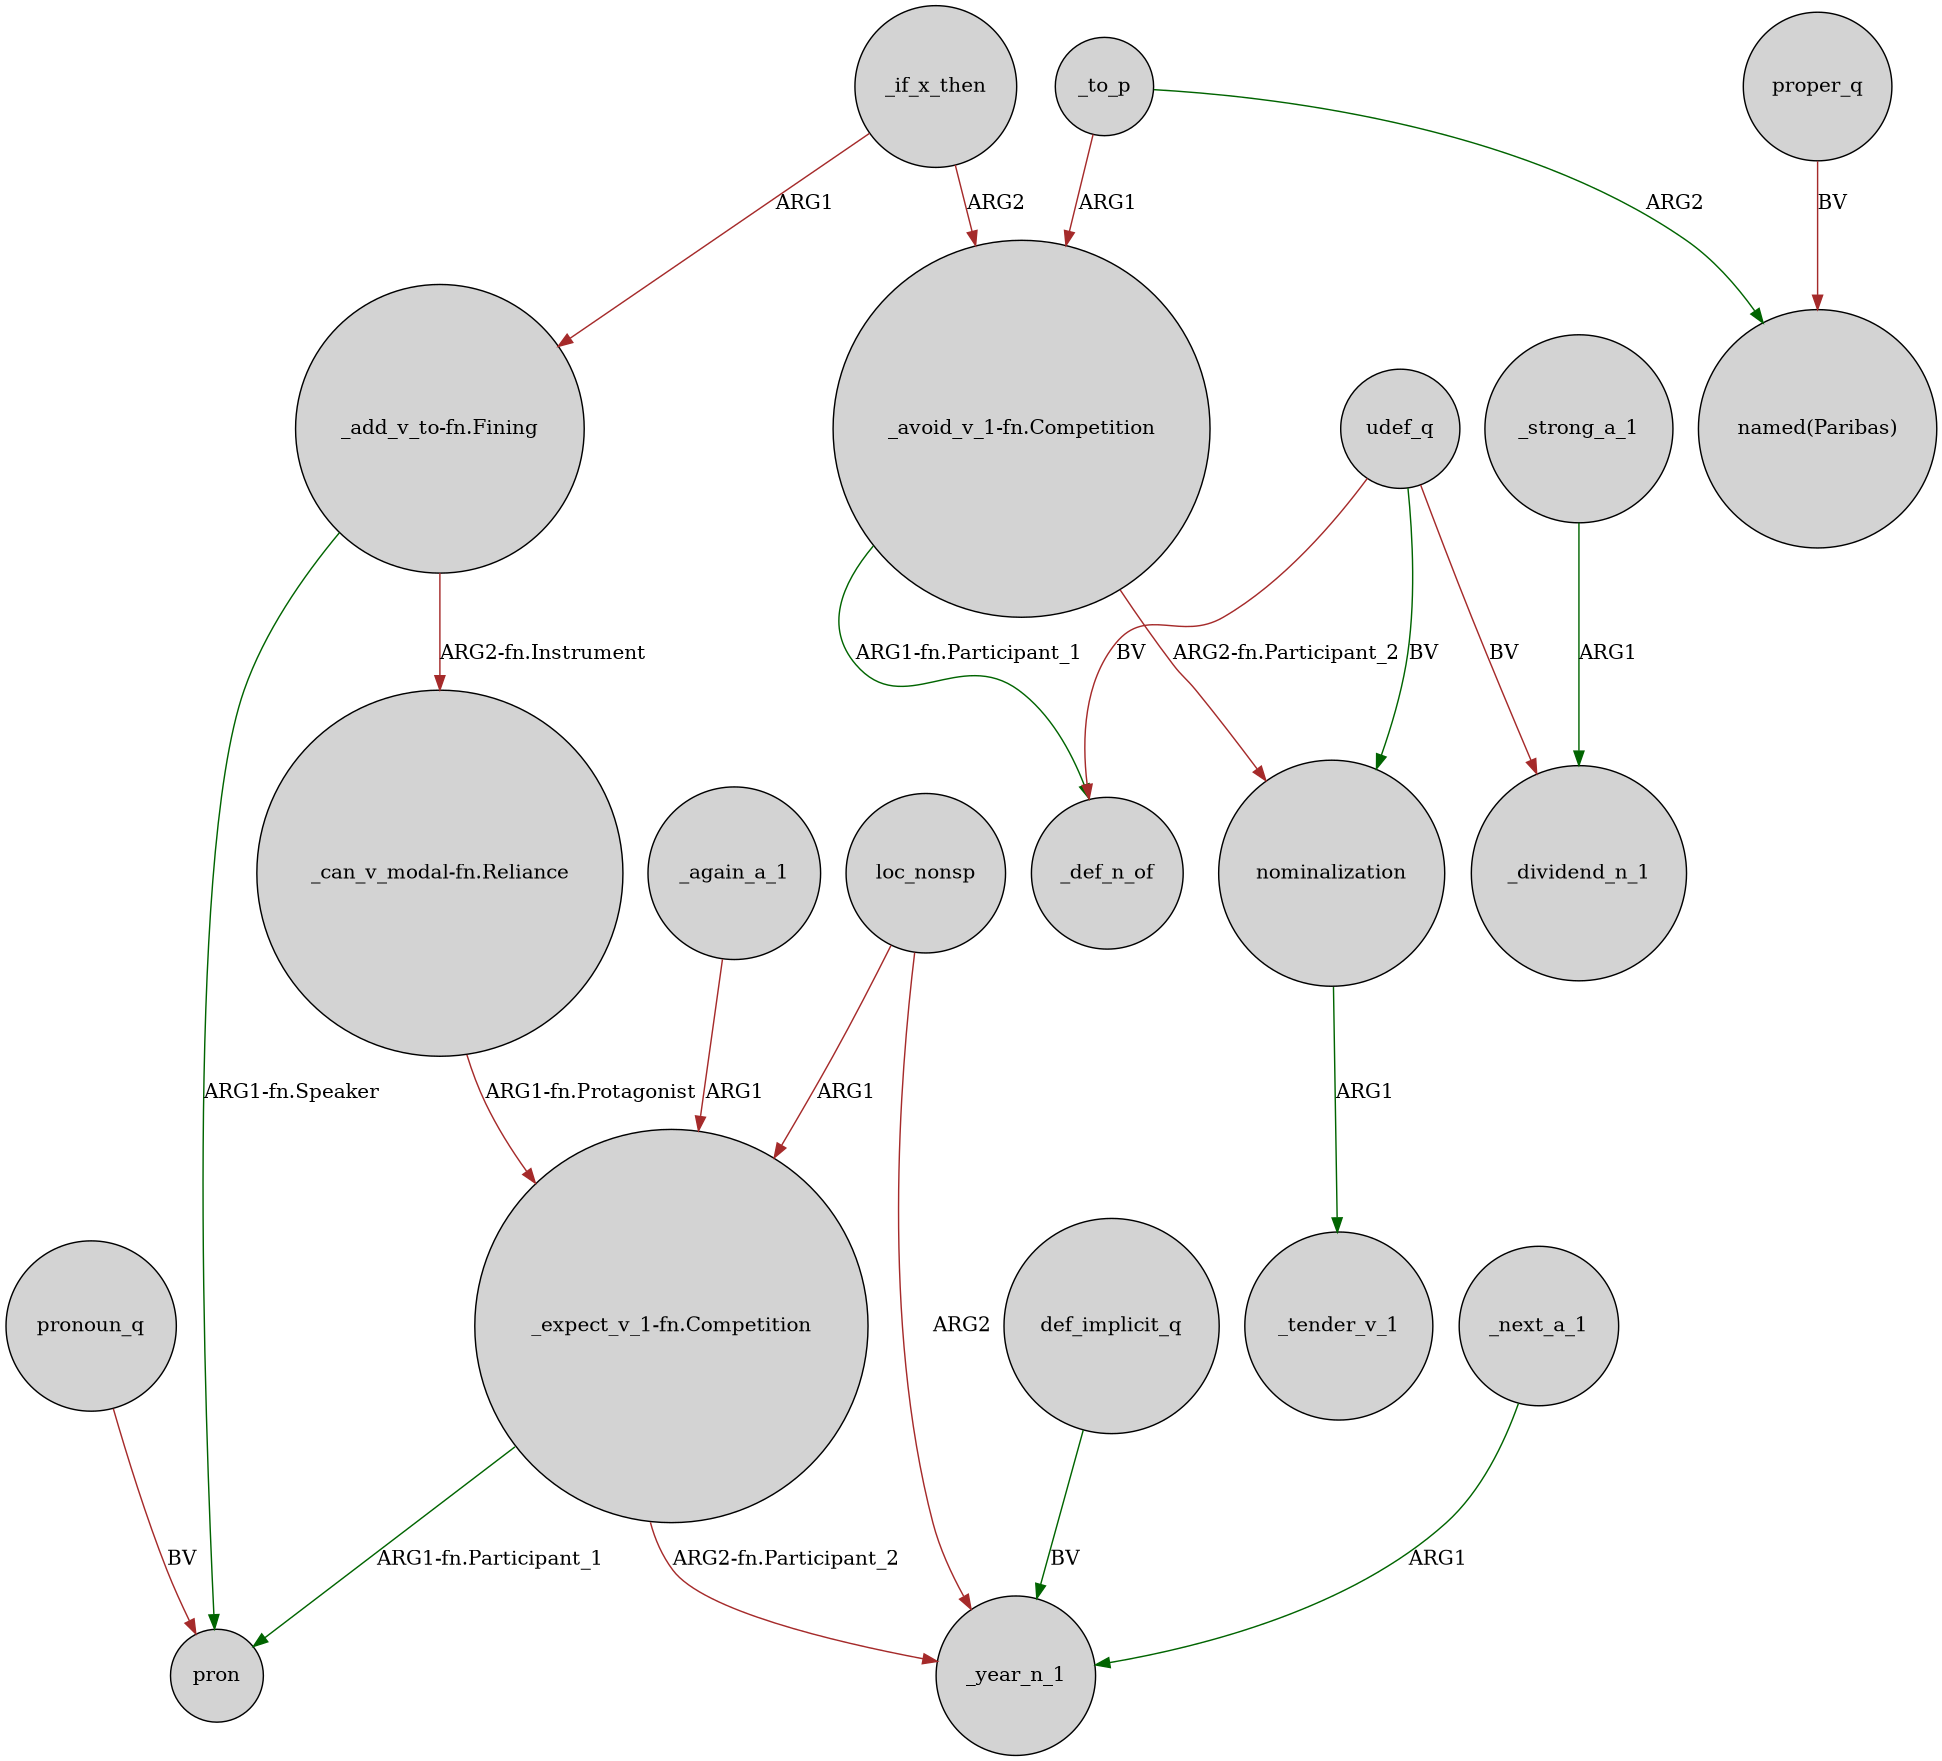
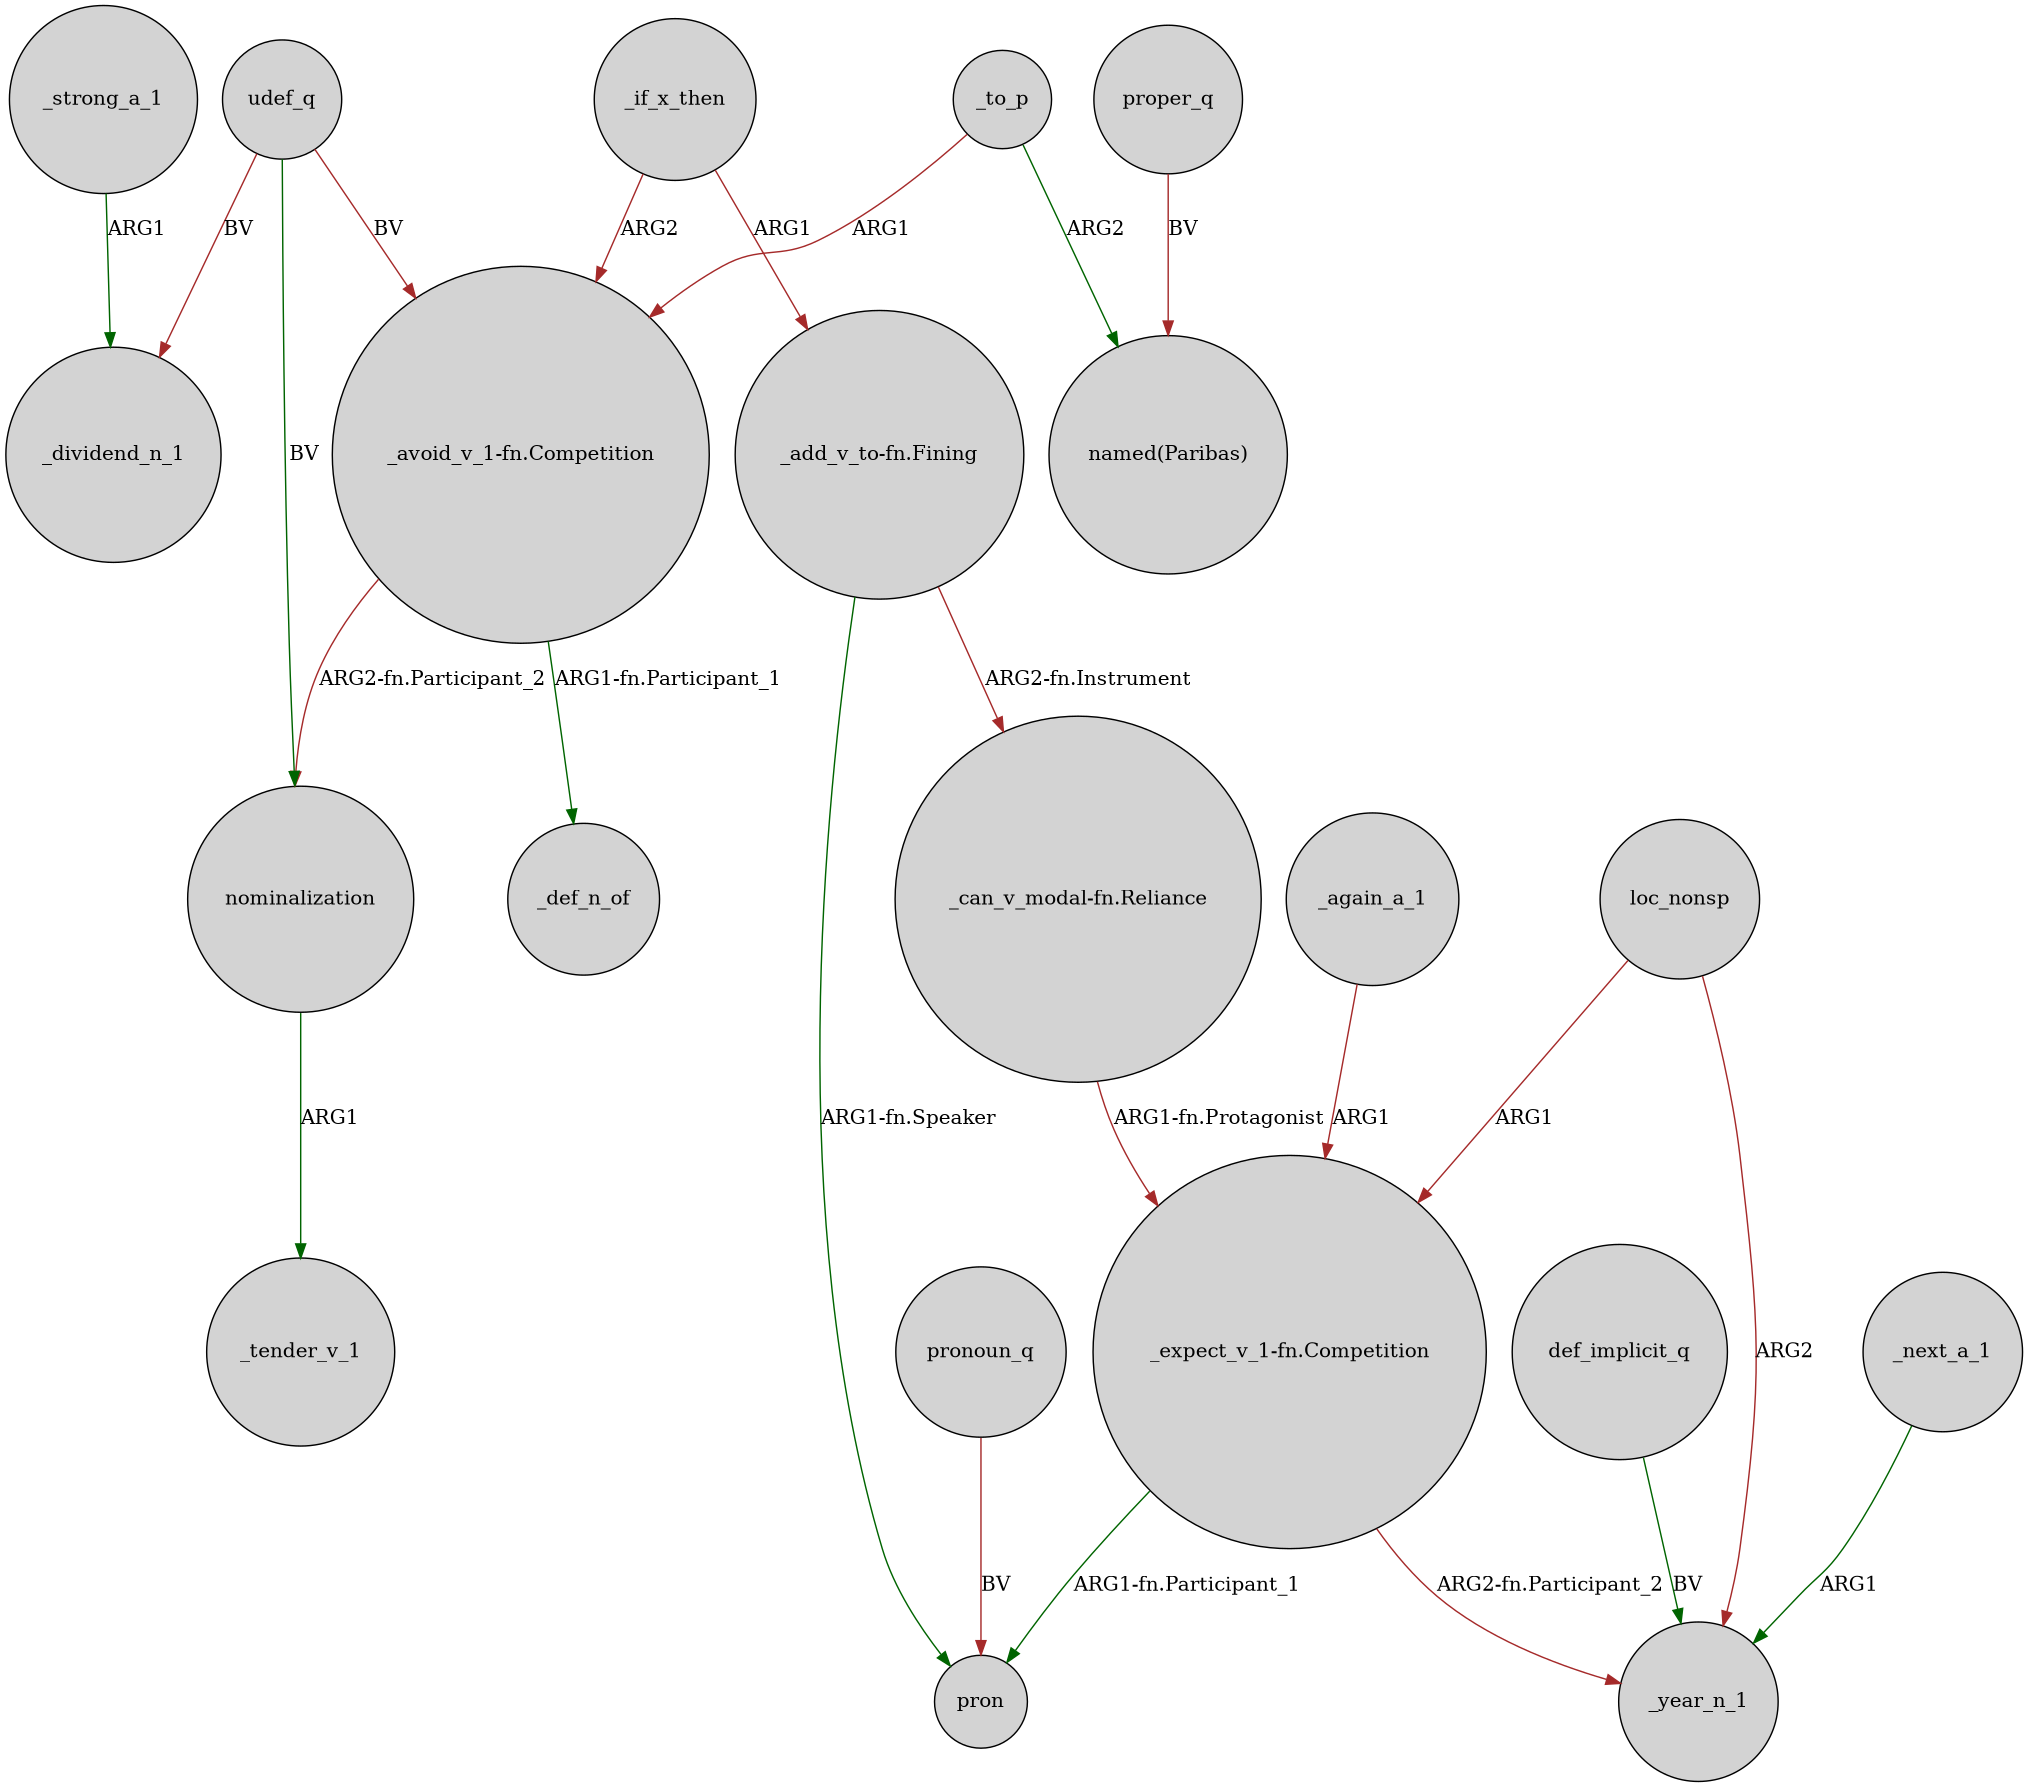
(1194, 626) -> (361, 218)
